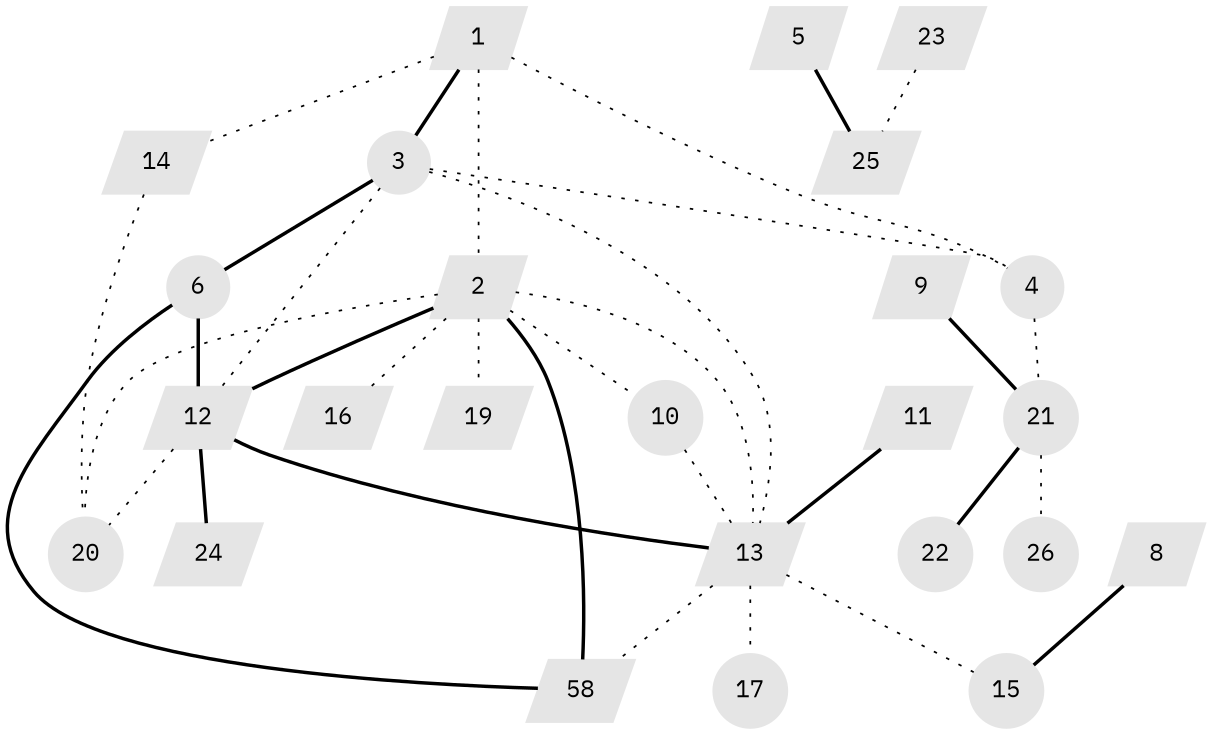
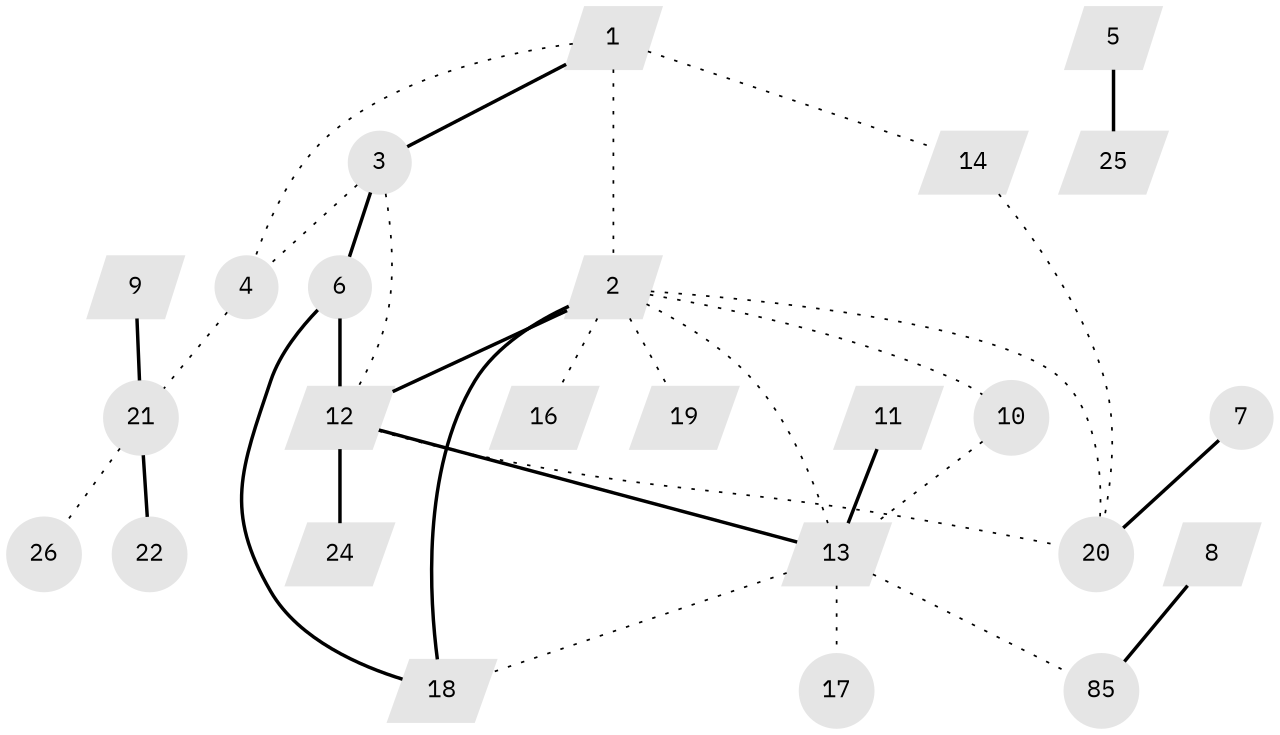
(932, 38) -> none
(672, 288) -> none
none -> (1242, 418)
(581, 691) -> (442, 691)
(1006, 691) -> (1101, 691)
